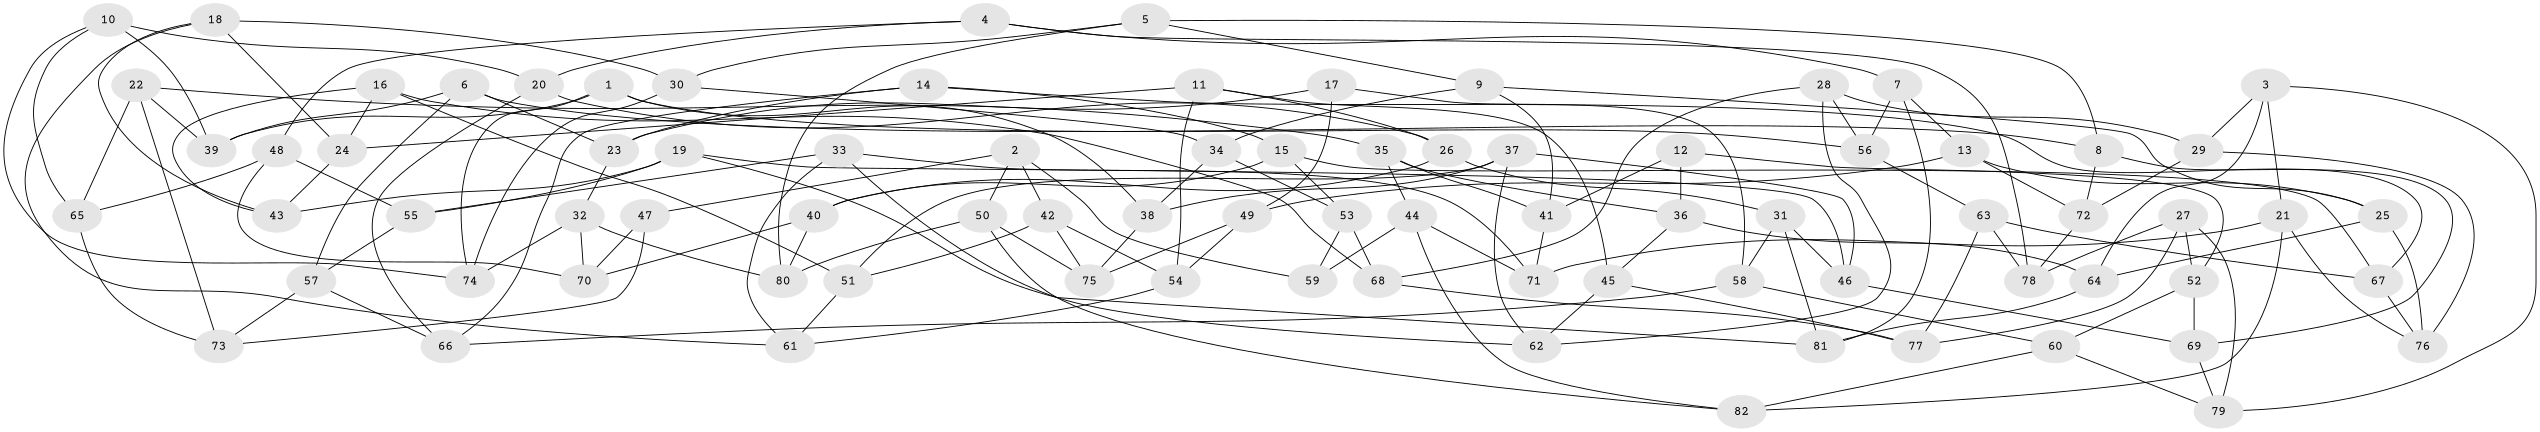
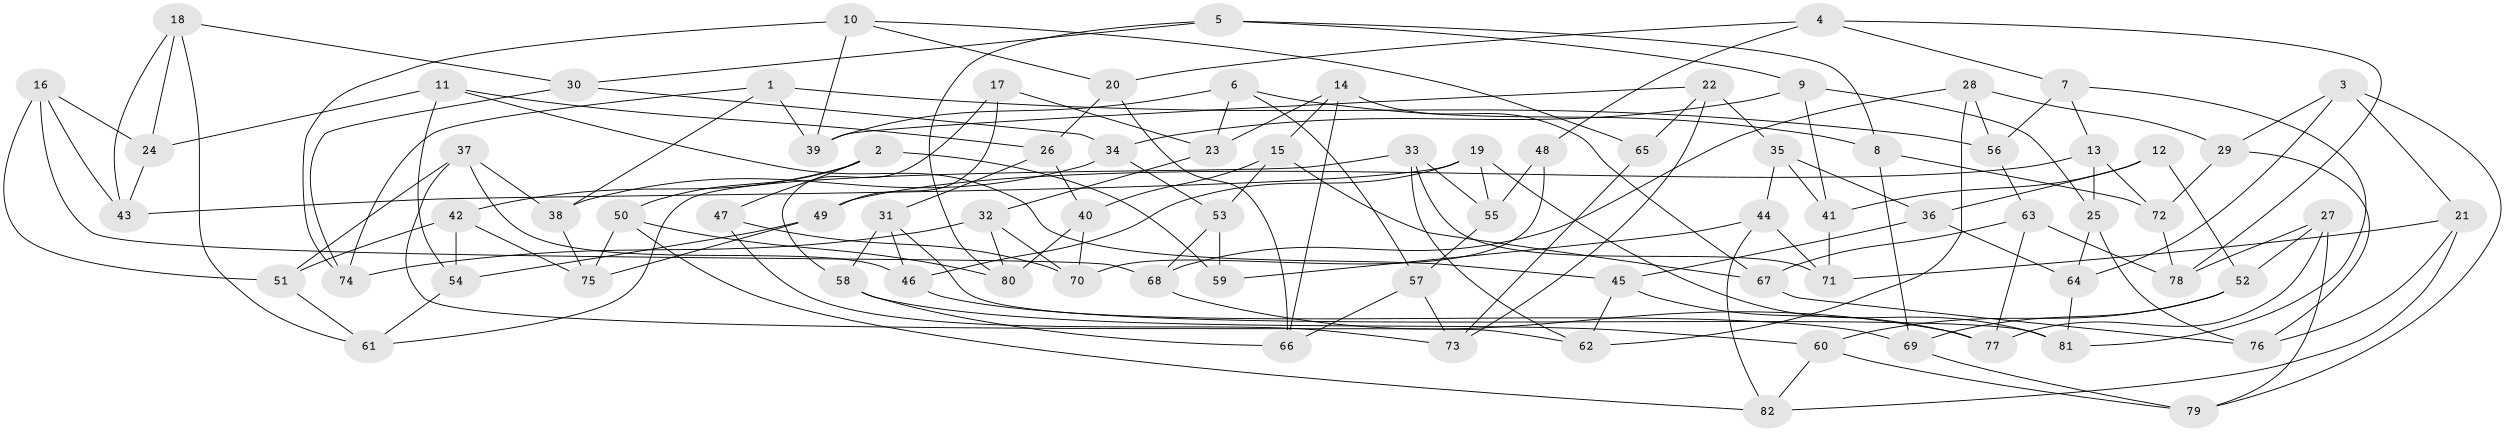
(180, 188) -> none
